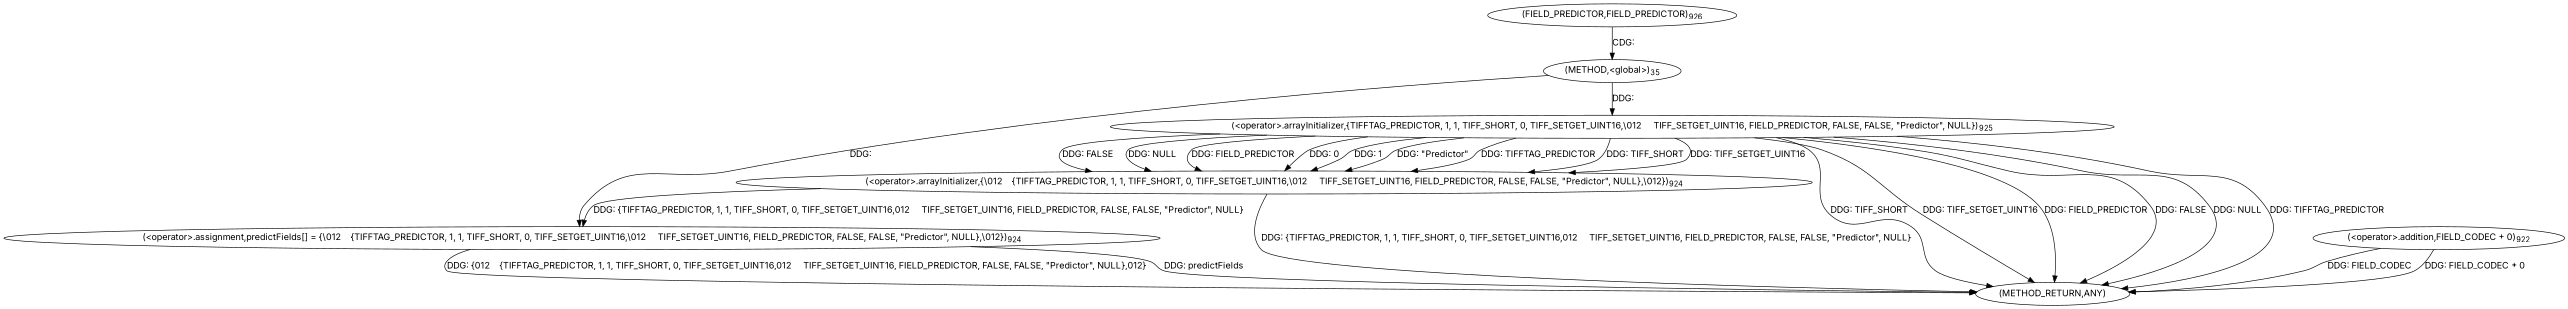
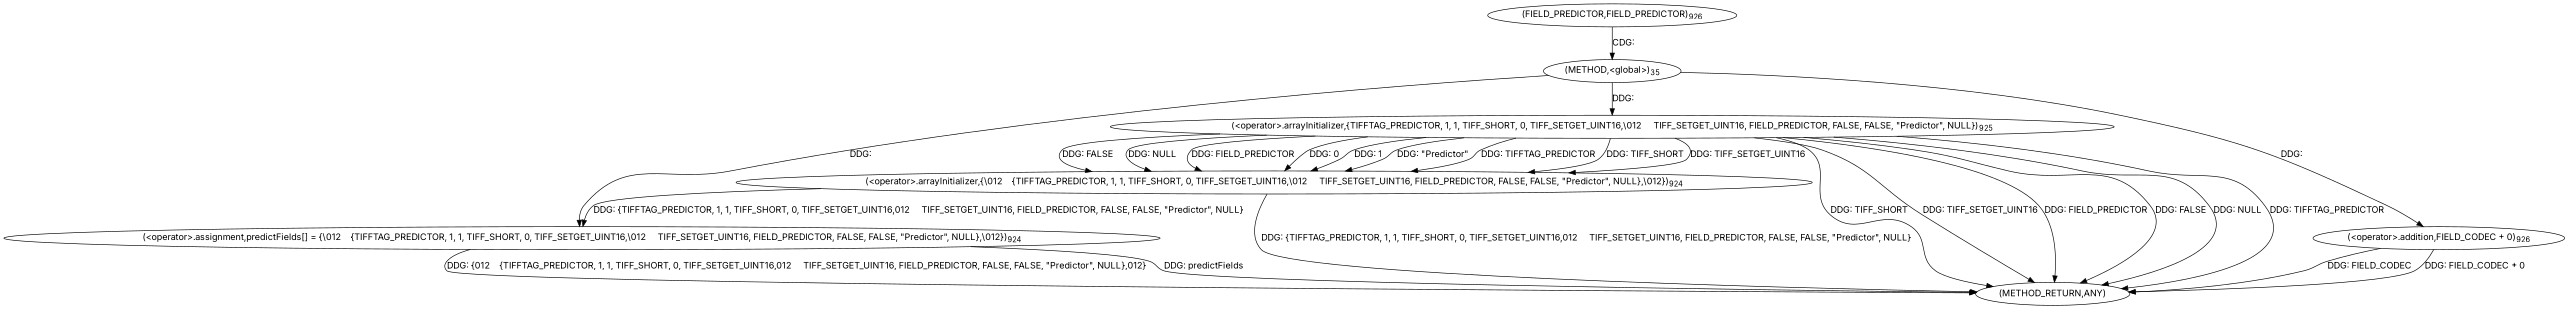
none -> (2059, 104)
(2523, 237) -> (2523, 237)
